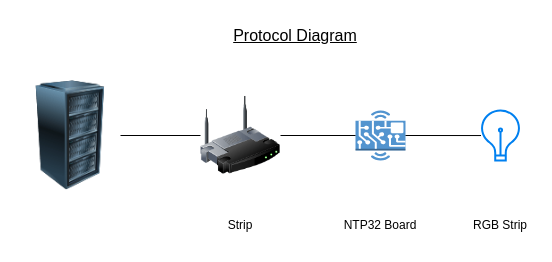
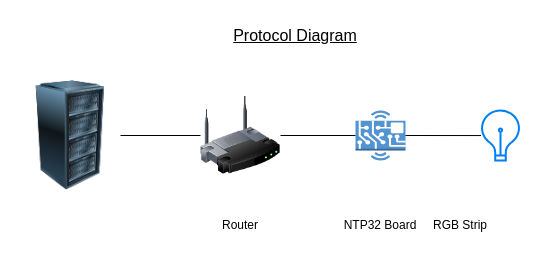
(241, 226) -> (241, 226)
(501, 226) -> (461, 226)
